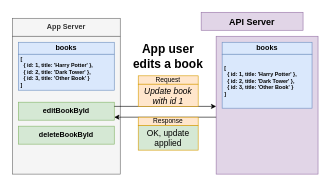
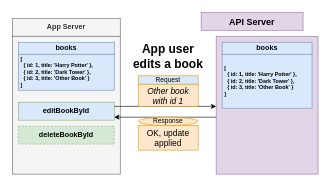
(168, 80) -> (168, 80)
(168, 96) -> (168, 96)
(66, 111) -> (66, 111)
(168, 122) -> (168, 122)
(66, 135) -> (66, 135)
(168, 138) -> (168, 138)
